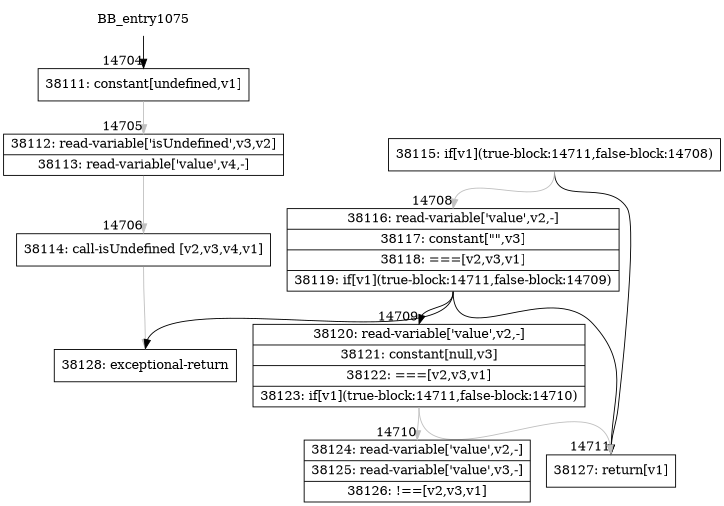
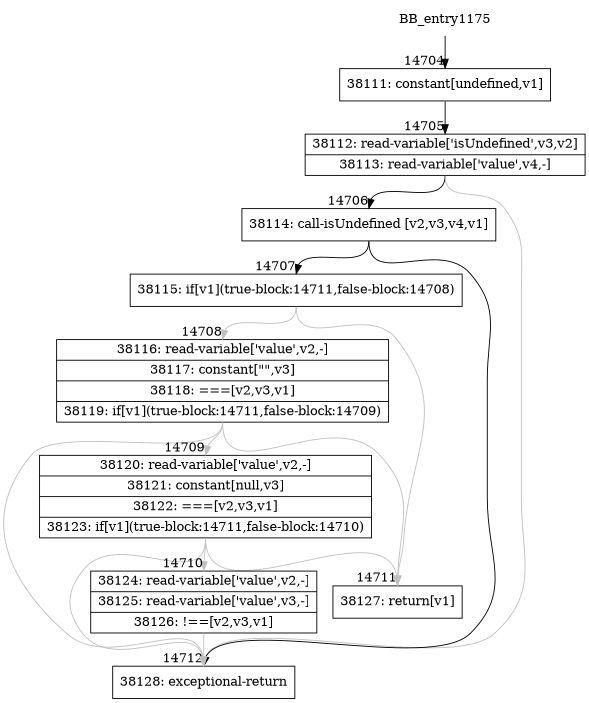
(144, 20) -> (445, 20)
(144, 113) -> (445, 113)
(144, 200) -> (412, 192)
none -> (337, 258)
(629, 282) -> (423, 397)
(144, 303) -> (490, 531)
(440, 306) -> (217, 435)
(579, 315) -> (357, 441)
(303, 320) -> (4, 524)
none -> (523, 535)
none -> (70, 597)
none -> (204, 645)
